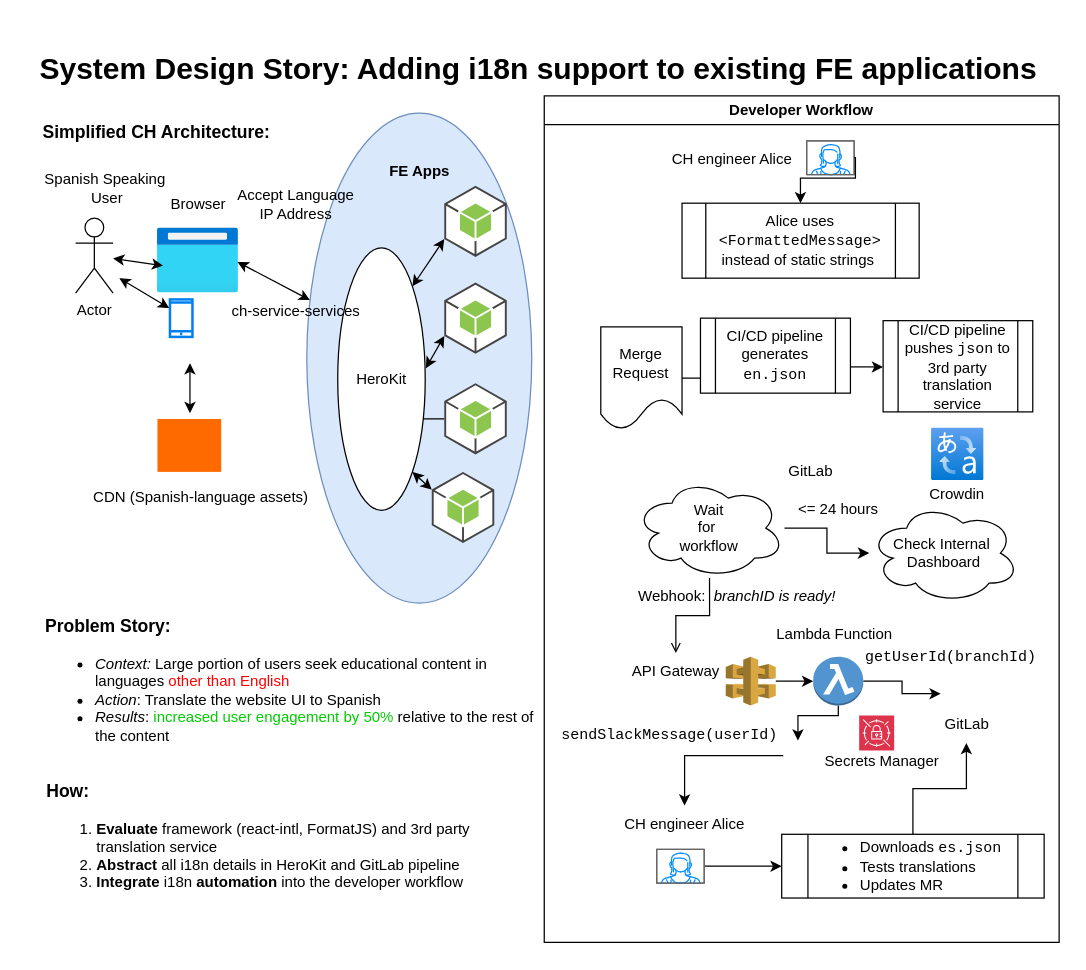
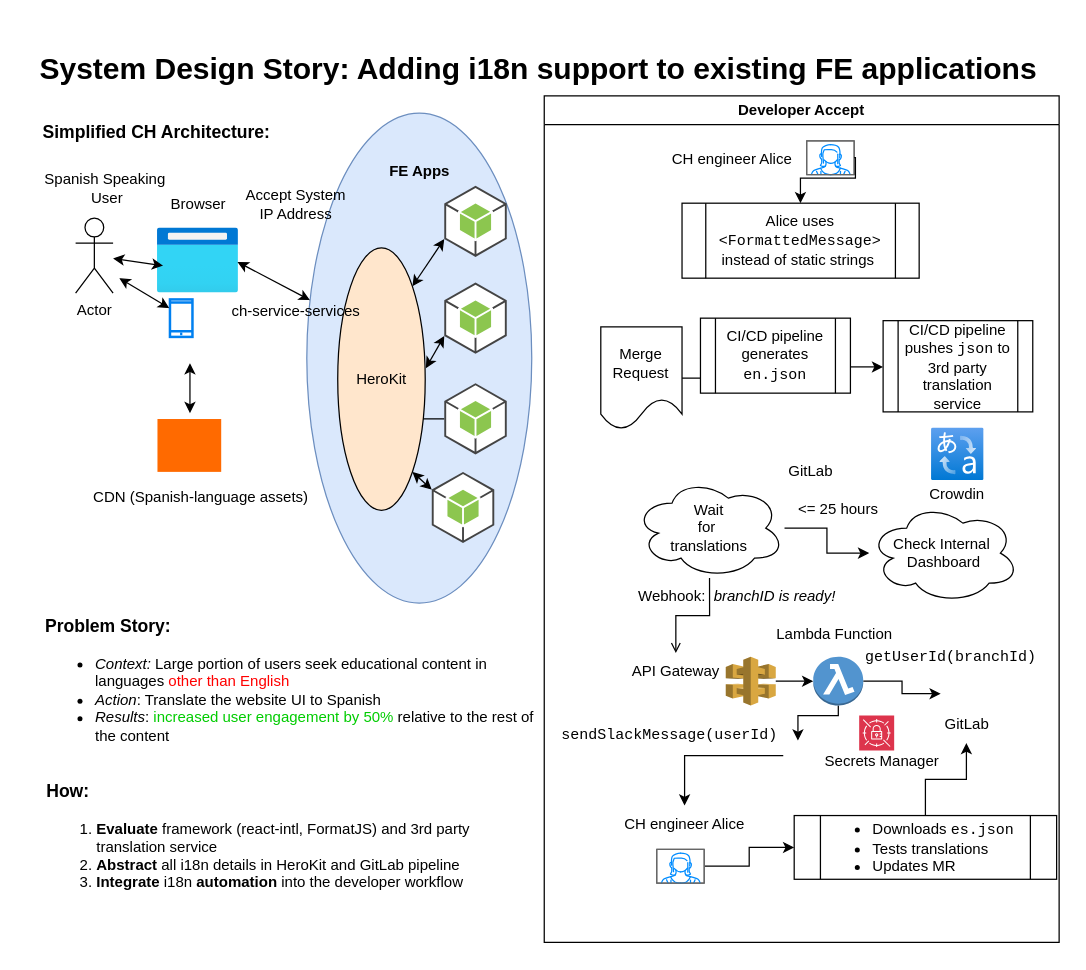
(802, 111) -> (802, 111)
(296, 204) -> (296, 204)
(382, 379) -> (382, 379)
(839, 509) -> (839, 509)
(709, 528) -> (709, 528)
(913, 866) -> (926, 848)
